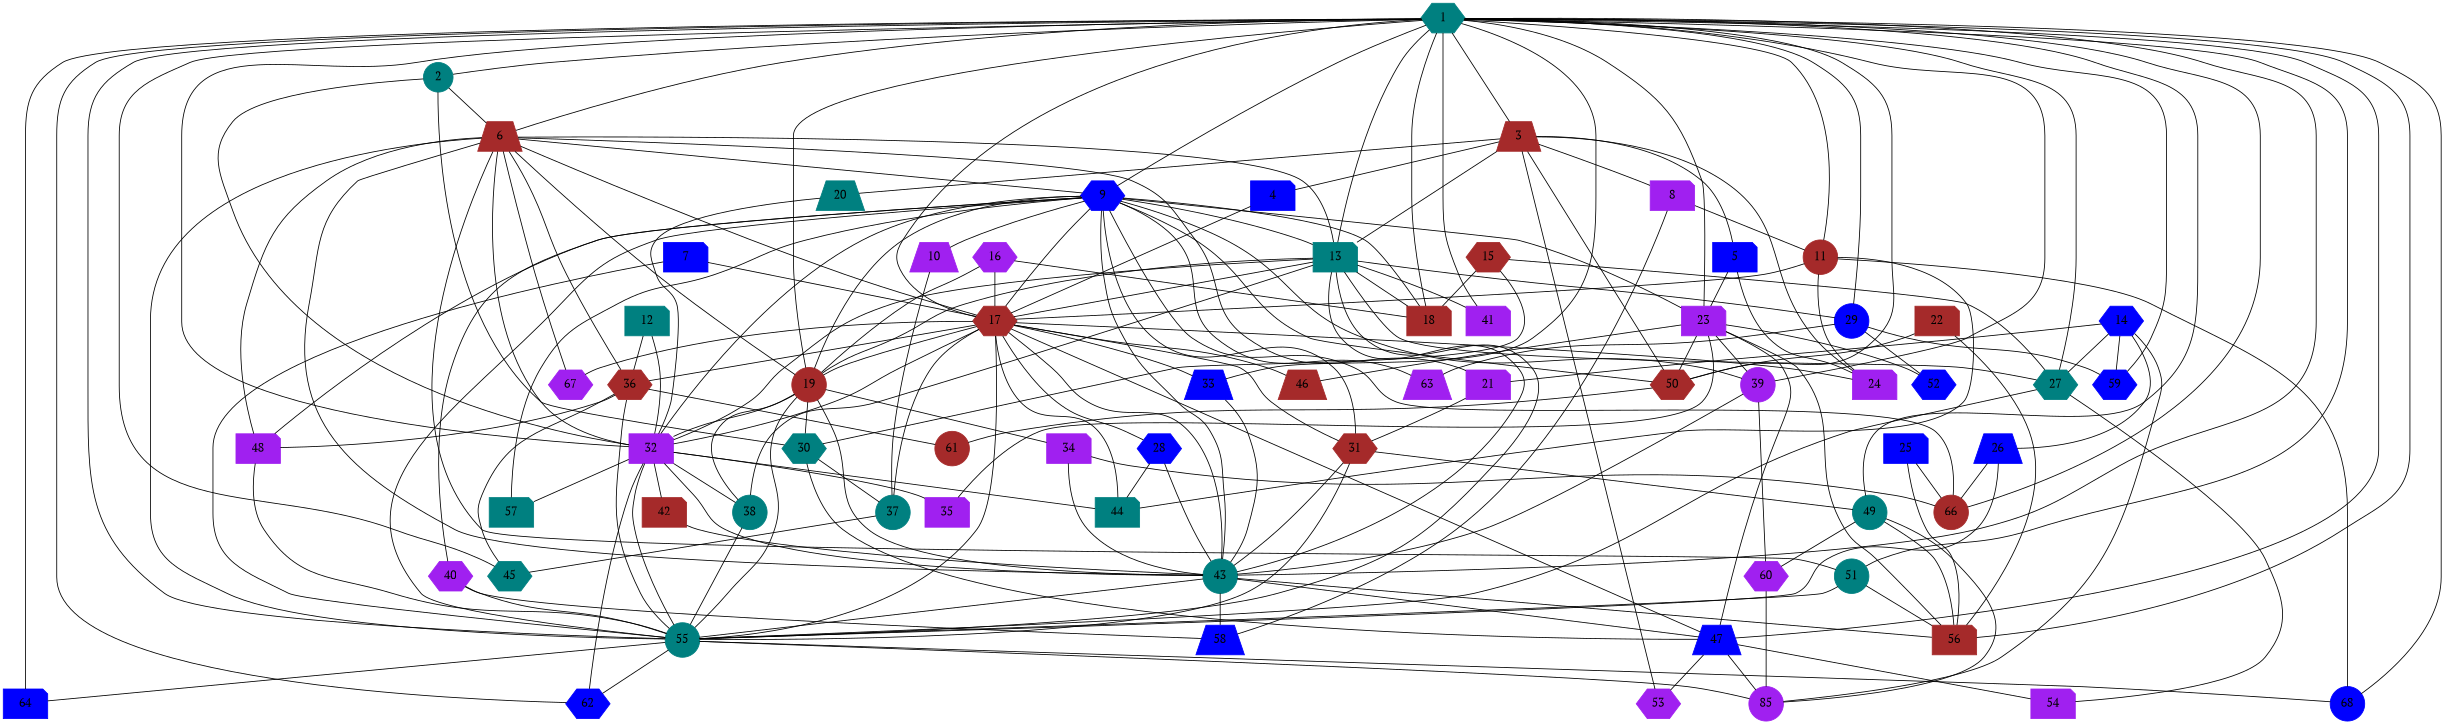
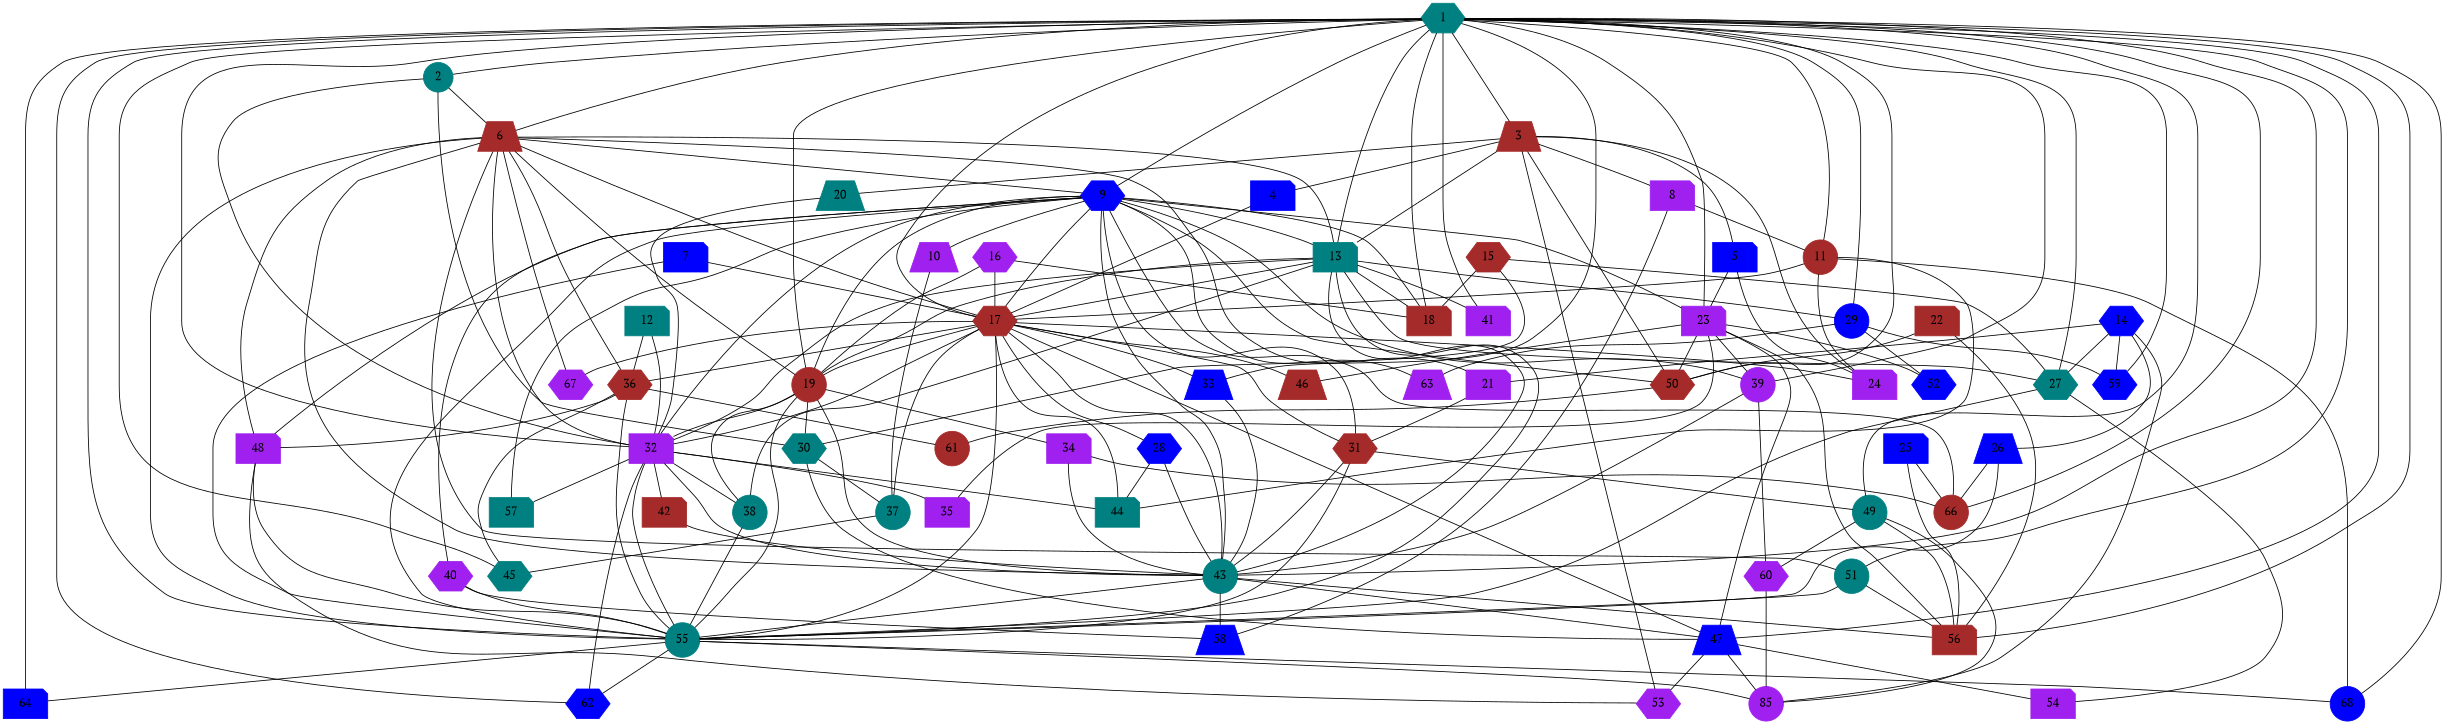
none -> (884, 677)
